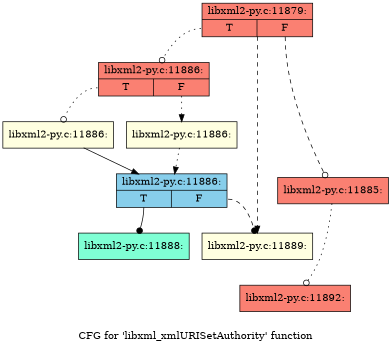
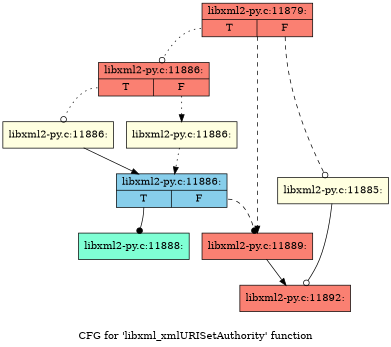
(333, 191) -> (333, 191)
(325, 244) -> (325, 244)
(257, 246) -> (257, 246)
none -> (274, 269)
